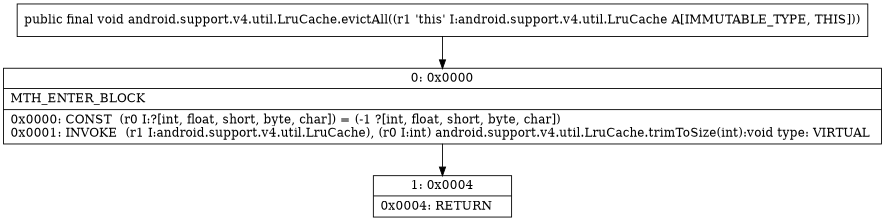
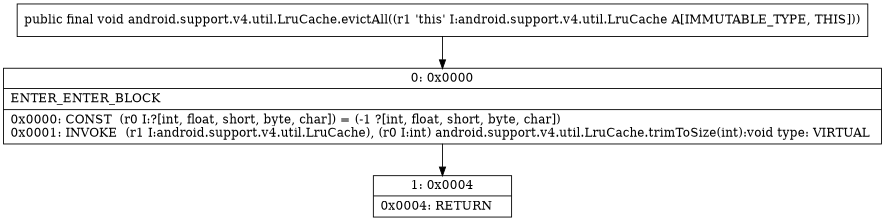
(78, 99) -> (86, 99)
